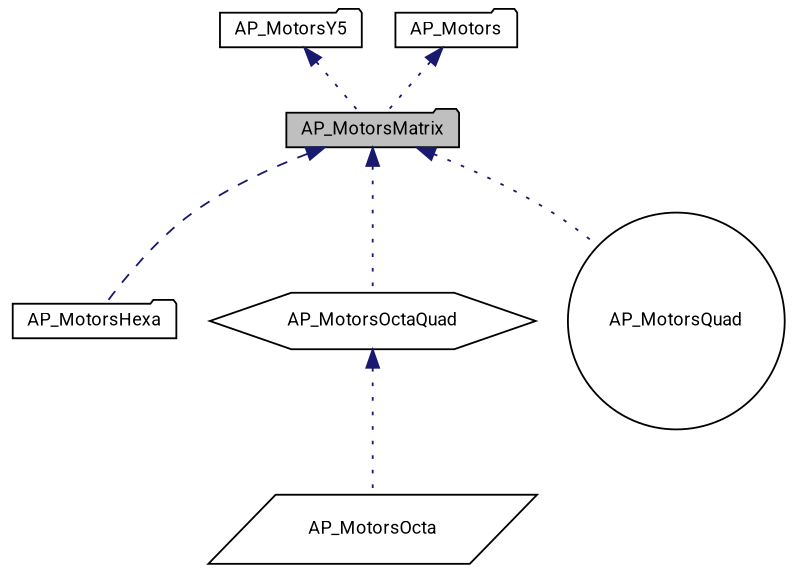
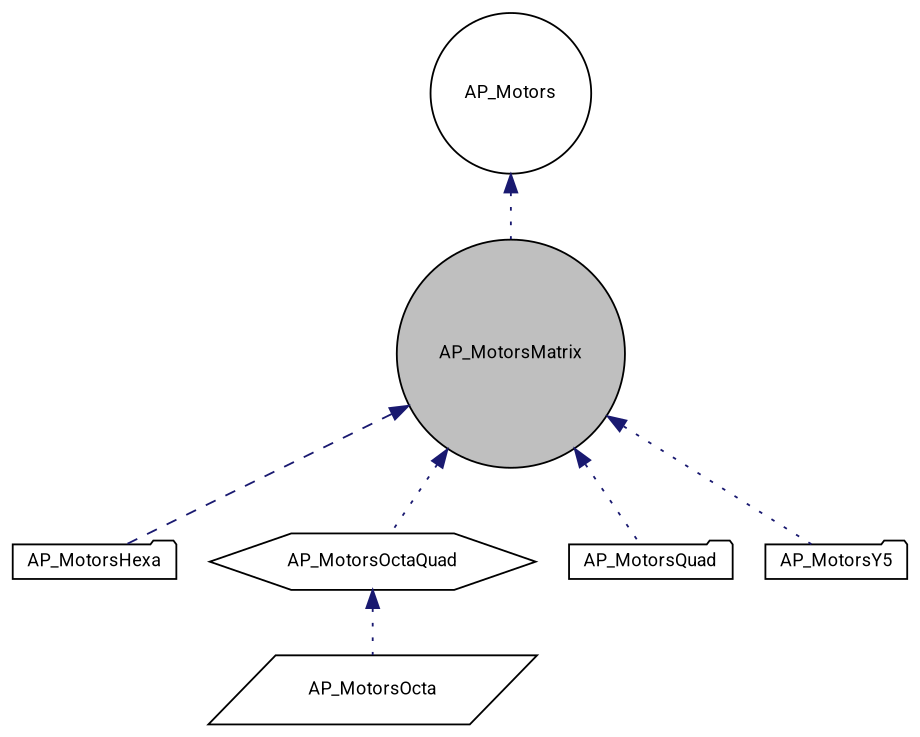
(456, 30) -> (511, 93)
(338, 87) -> (718, 485)
(373, 130) -> (511, 354)
(676, 321) -> (651, 562)
